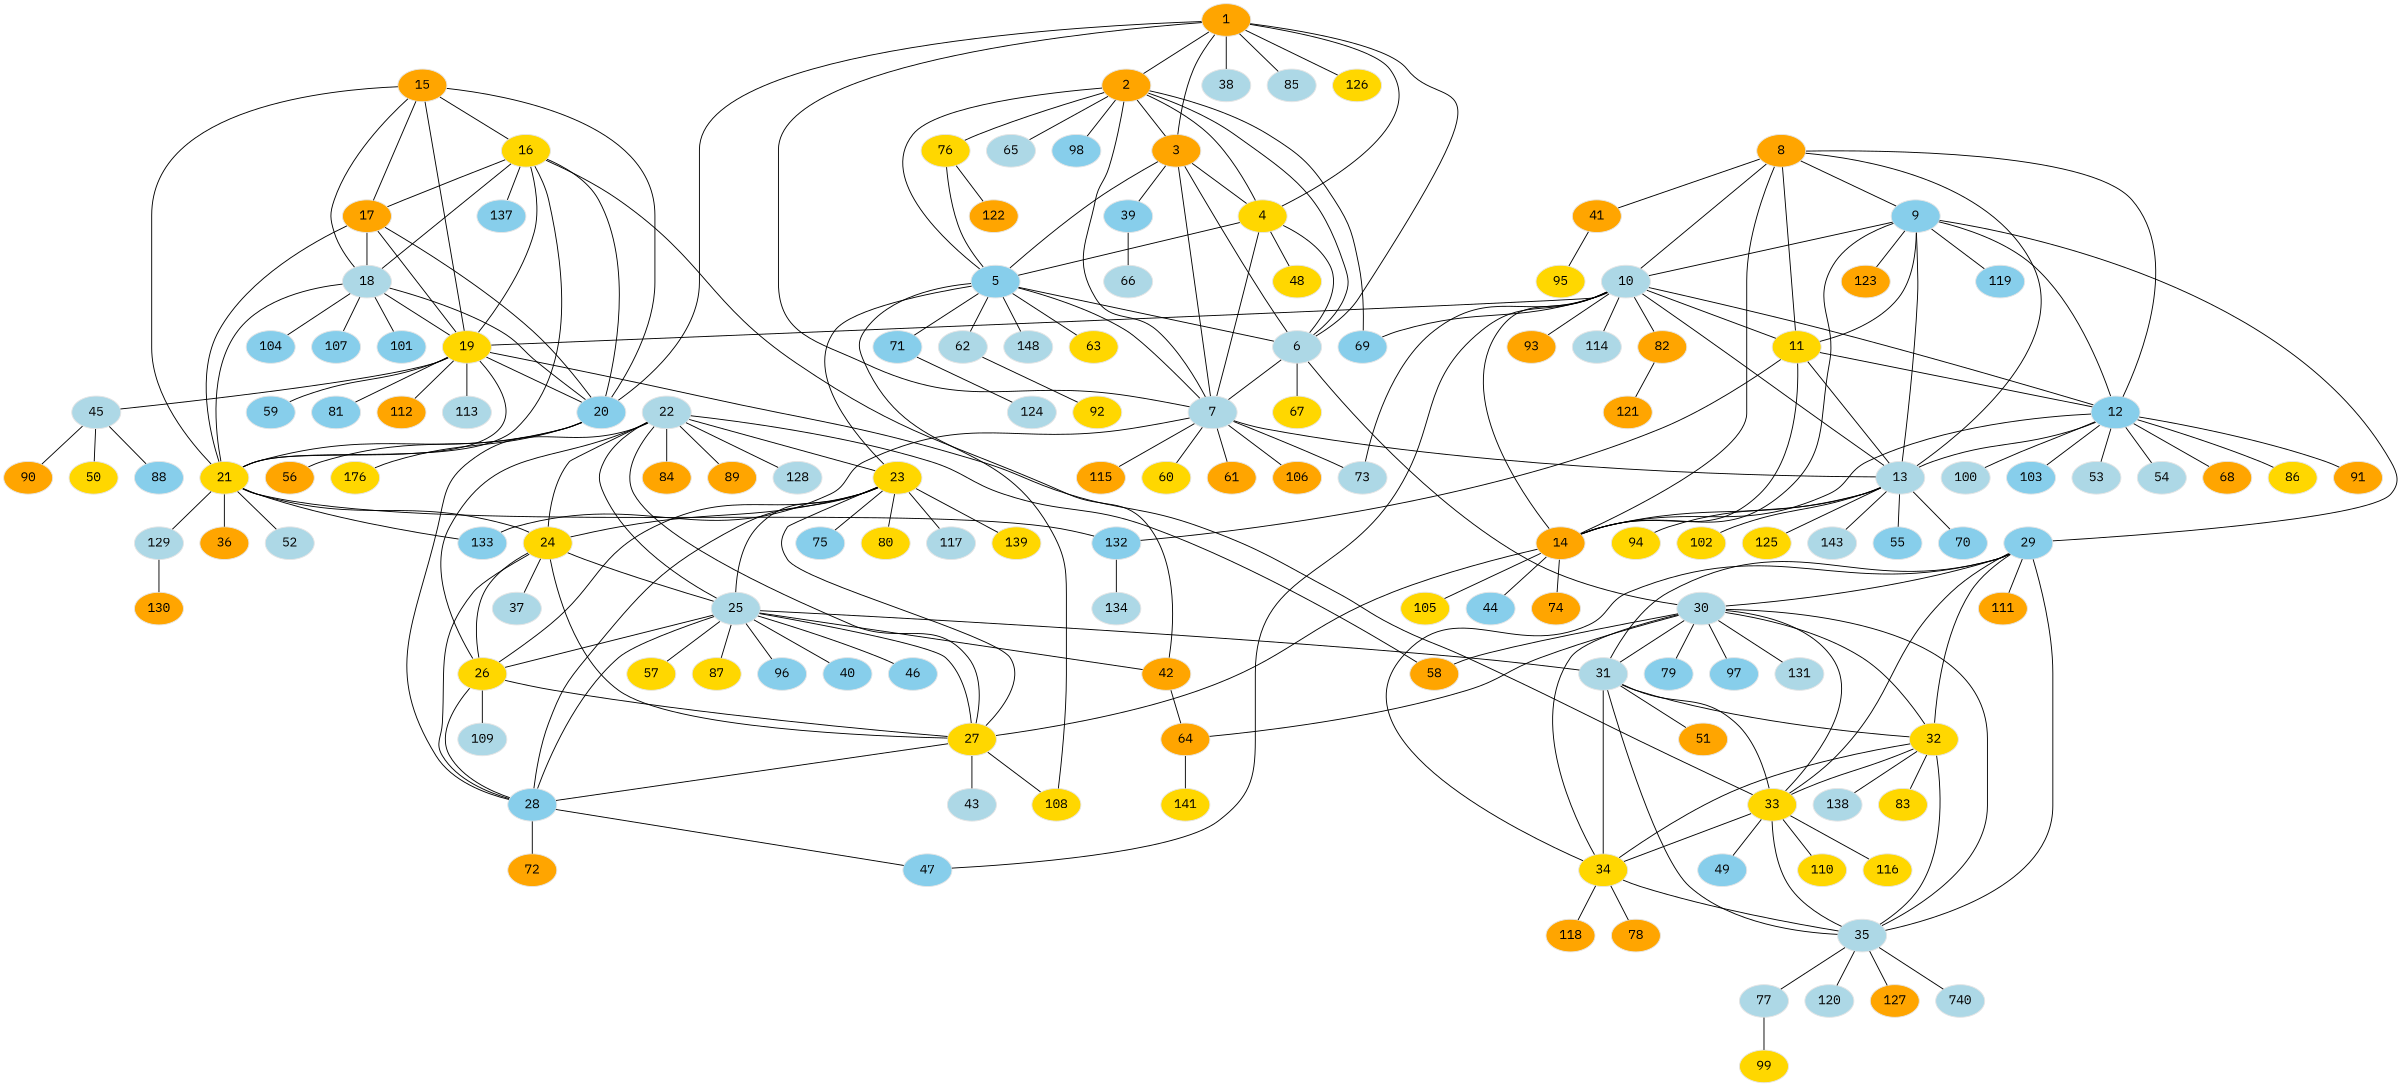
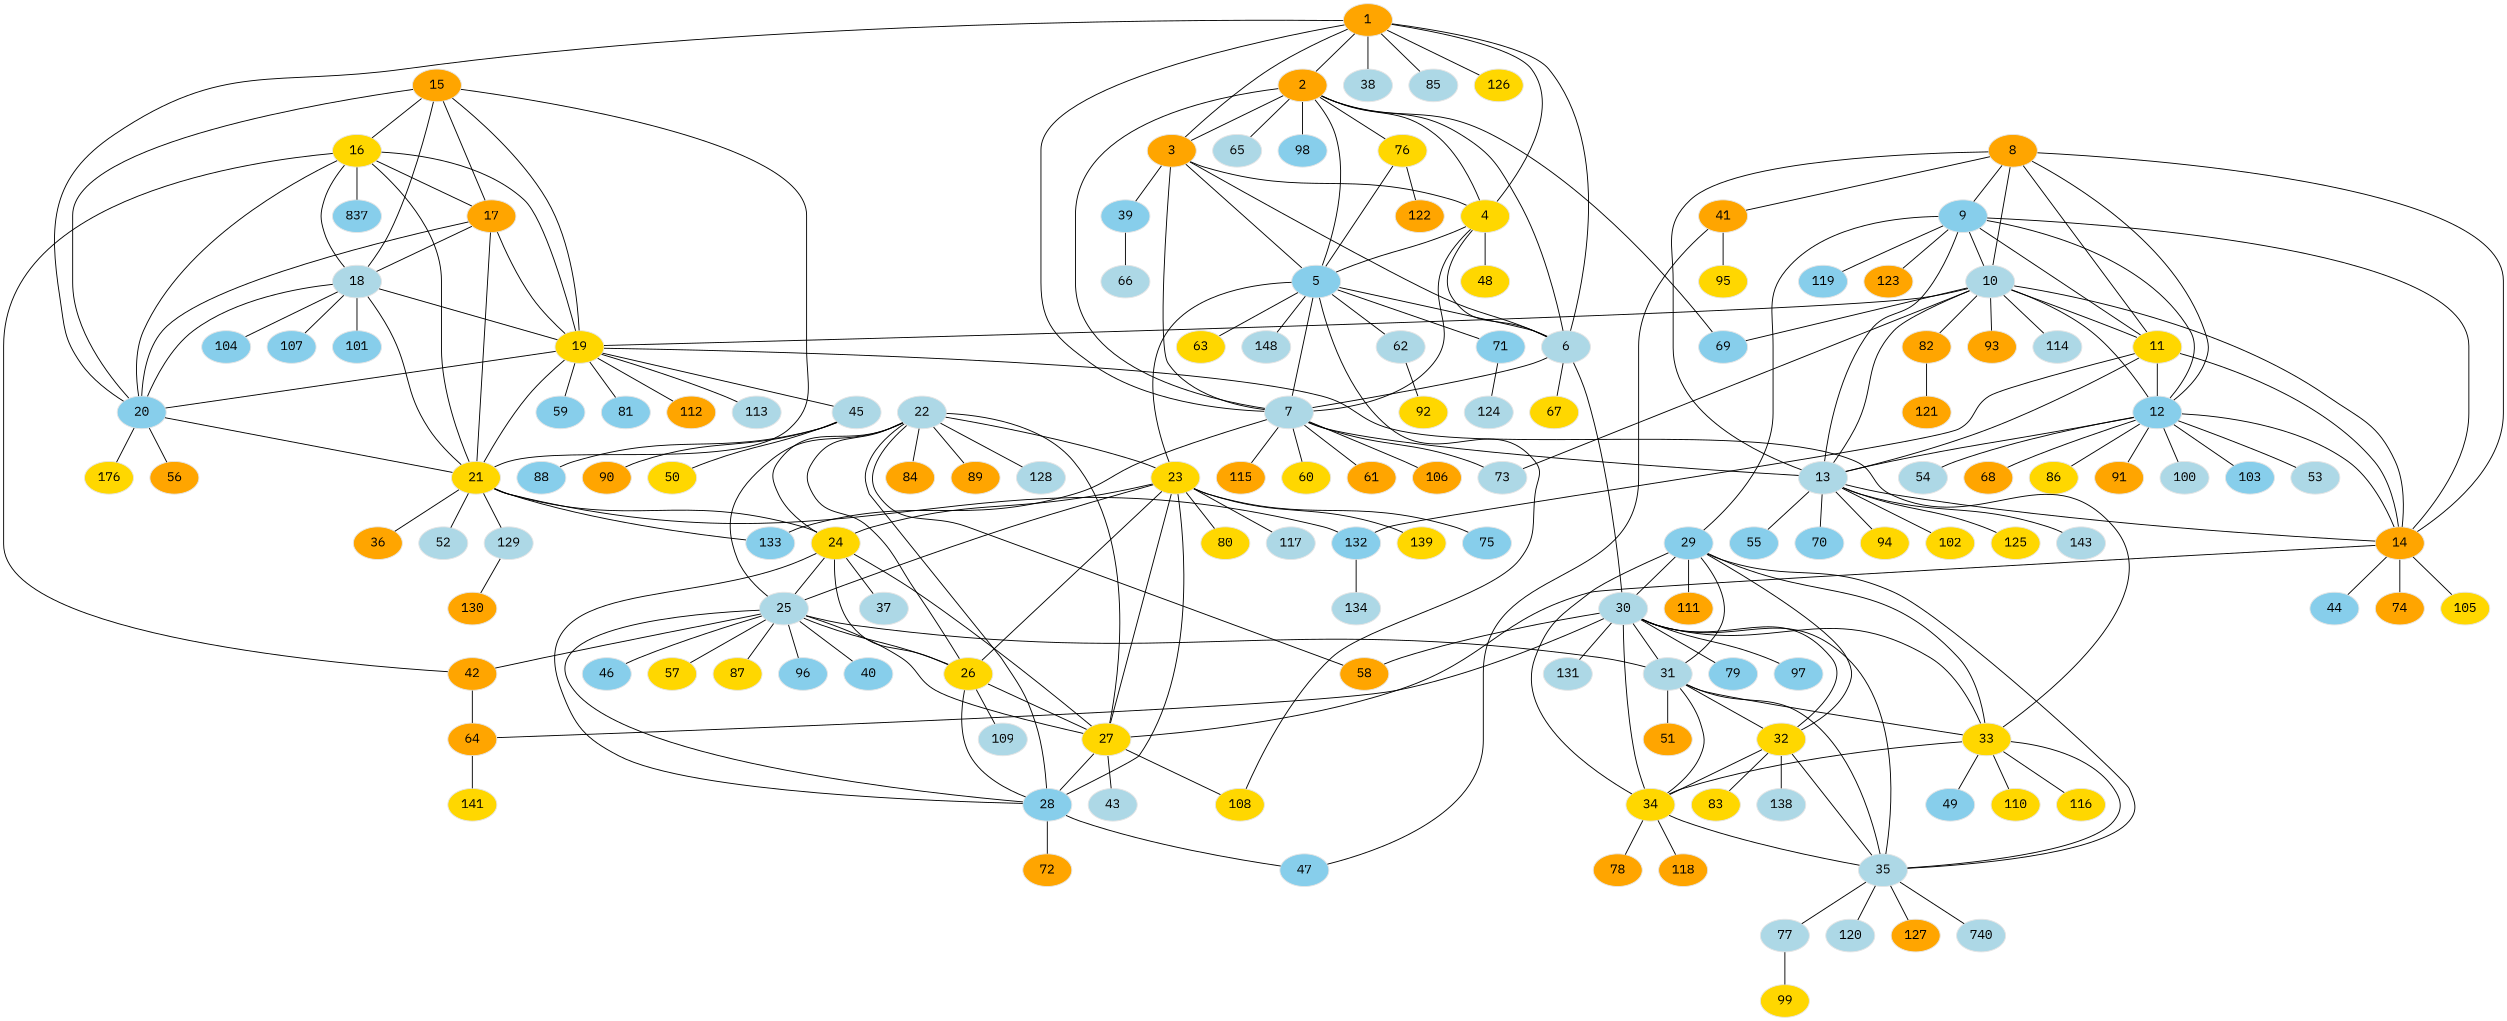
(501, 216) -> (357, 216)
(1270, 614) -> (1558, 578)
(1852, 771) -> none
